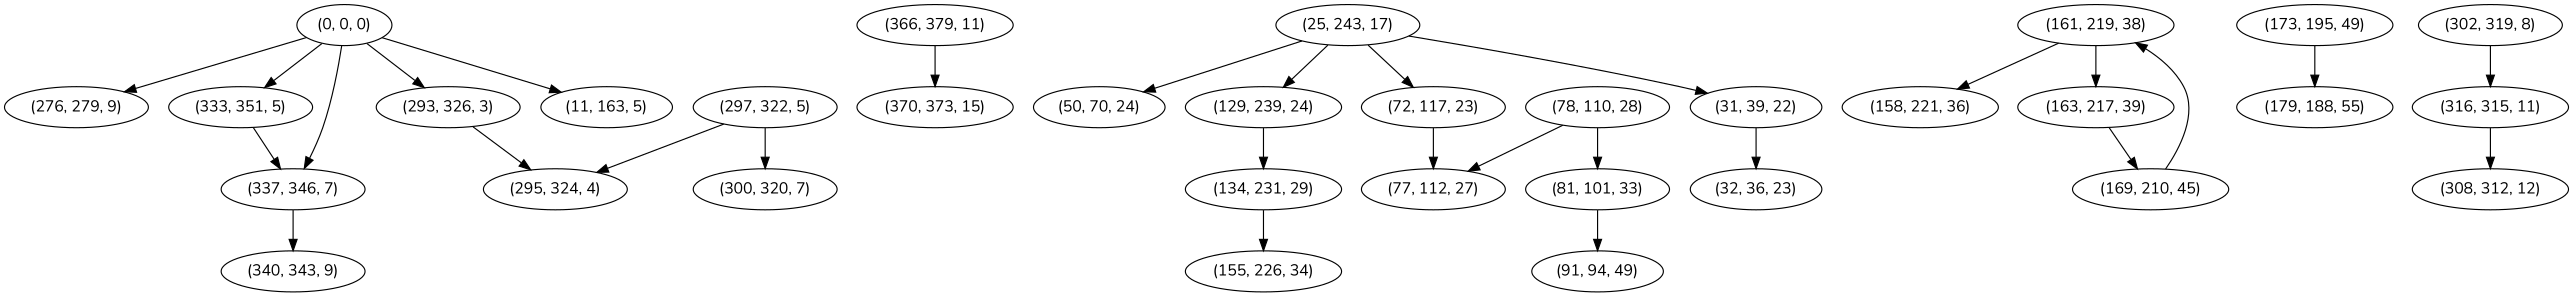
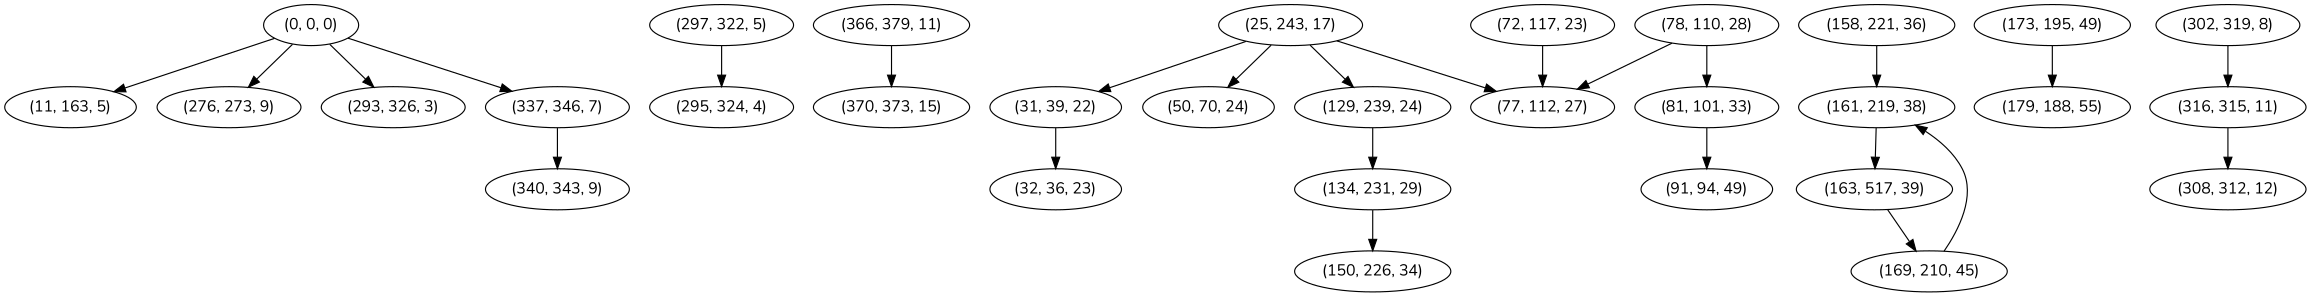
(1386, 62) -> (1411, 64)
(2013, 64) -> (1877, 61)
(76, 107) -> (229, 107)
(241, 107) -> none
(2096, 107) -> (1874, 189)
(497, 145) -> none
(765, 189) -> none
(1263, 271) -> (1373, 271)
